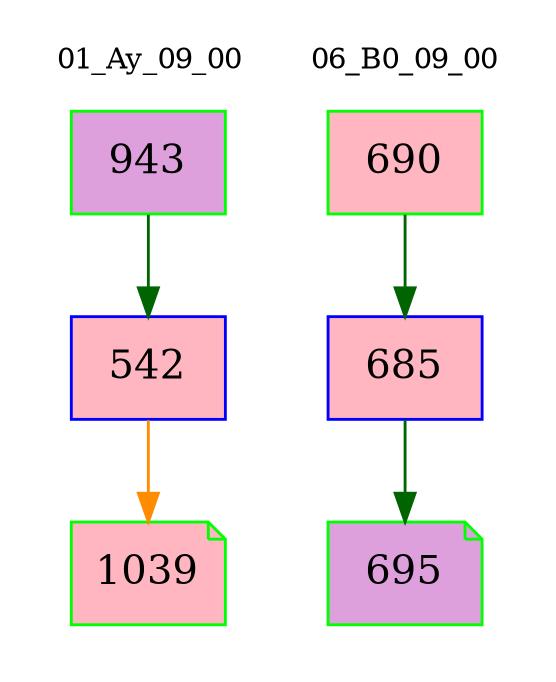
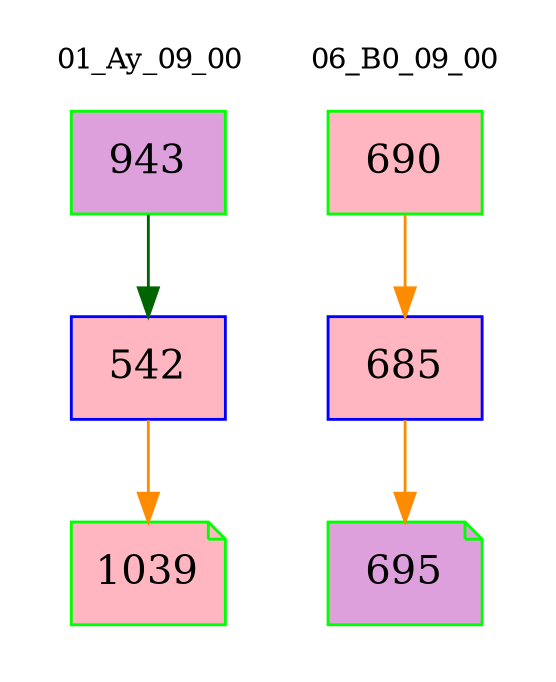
(405, 251) -> (405, 251)
(405, 457) -> (405, 457)
